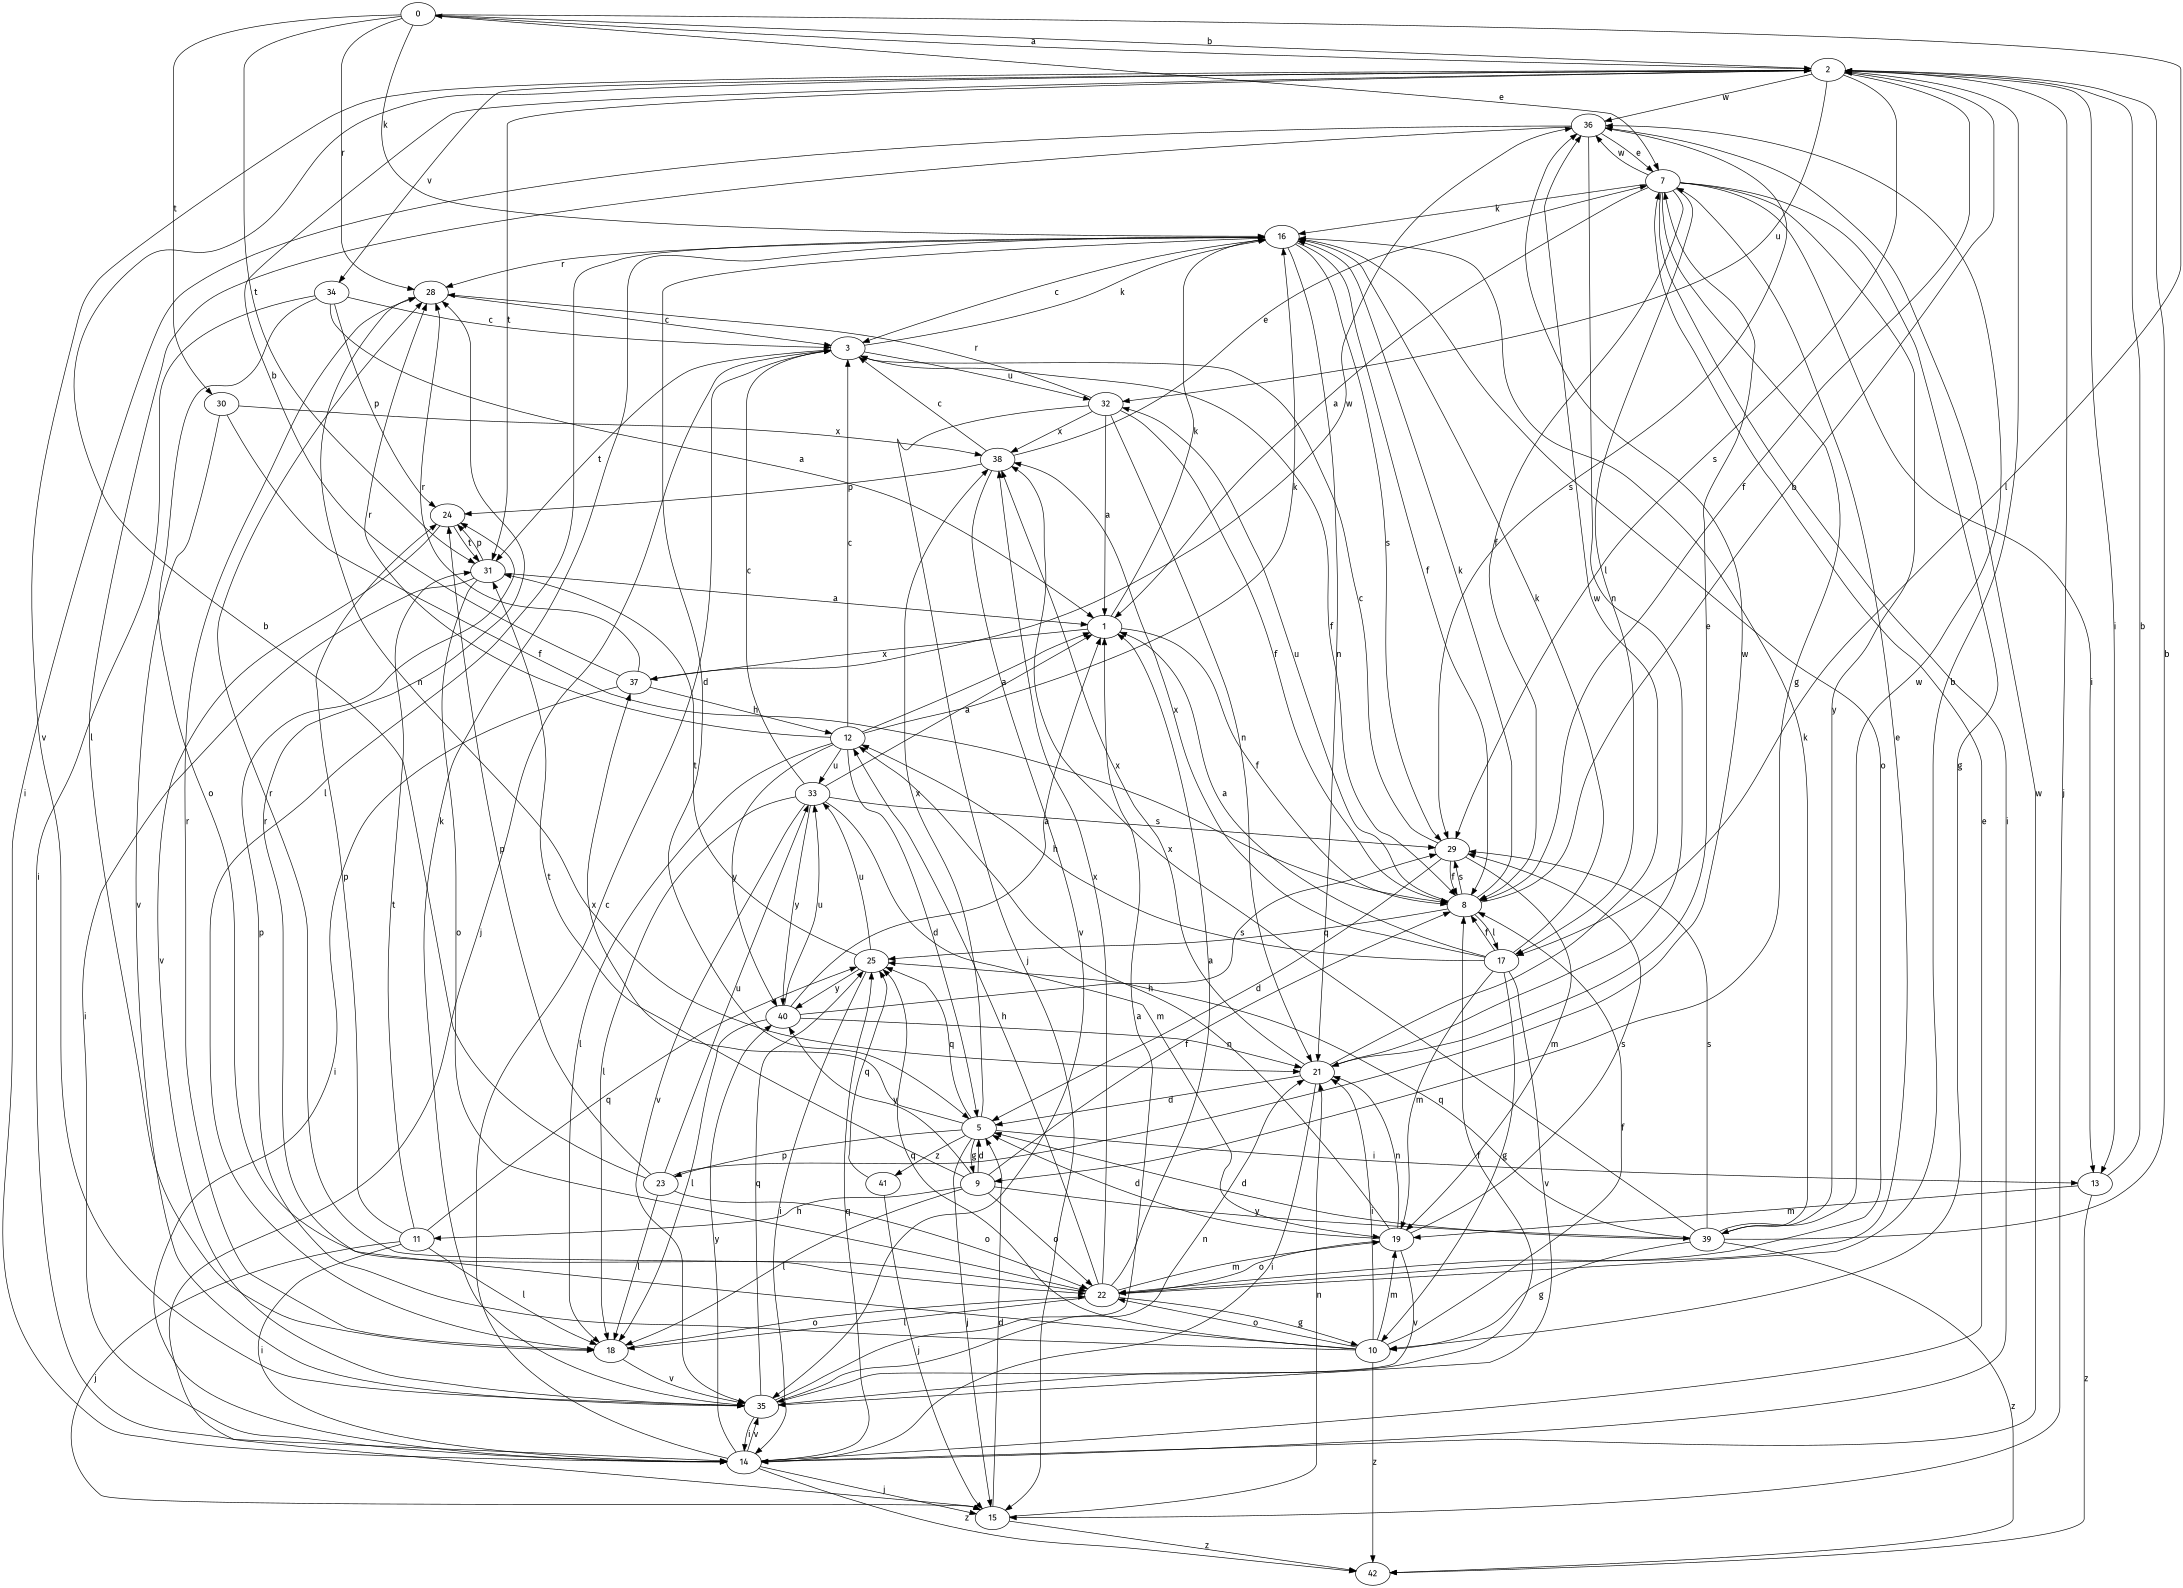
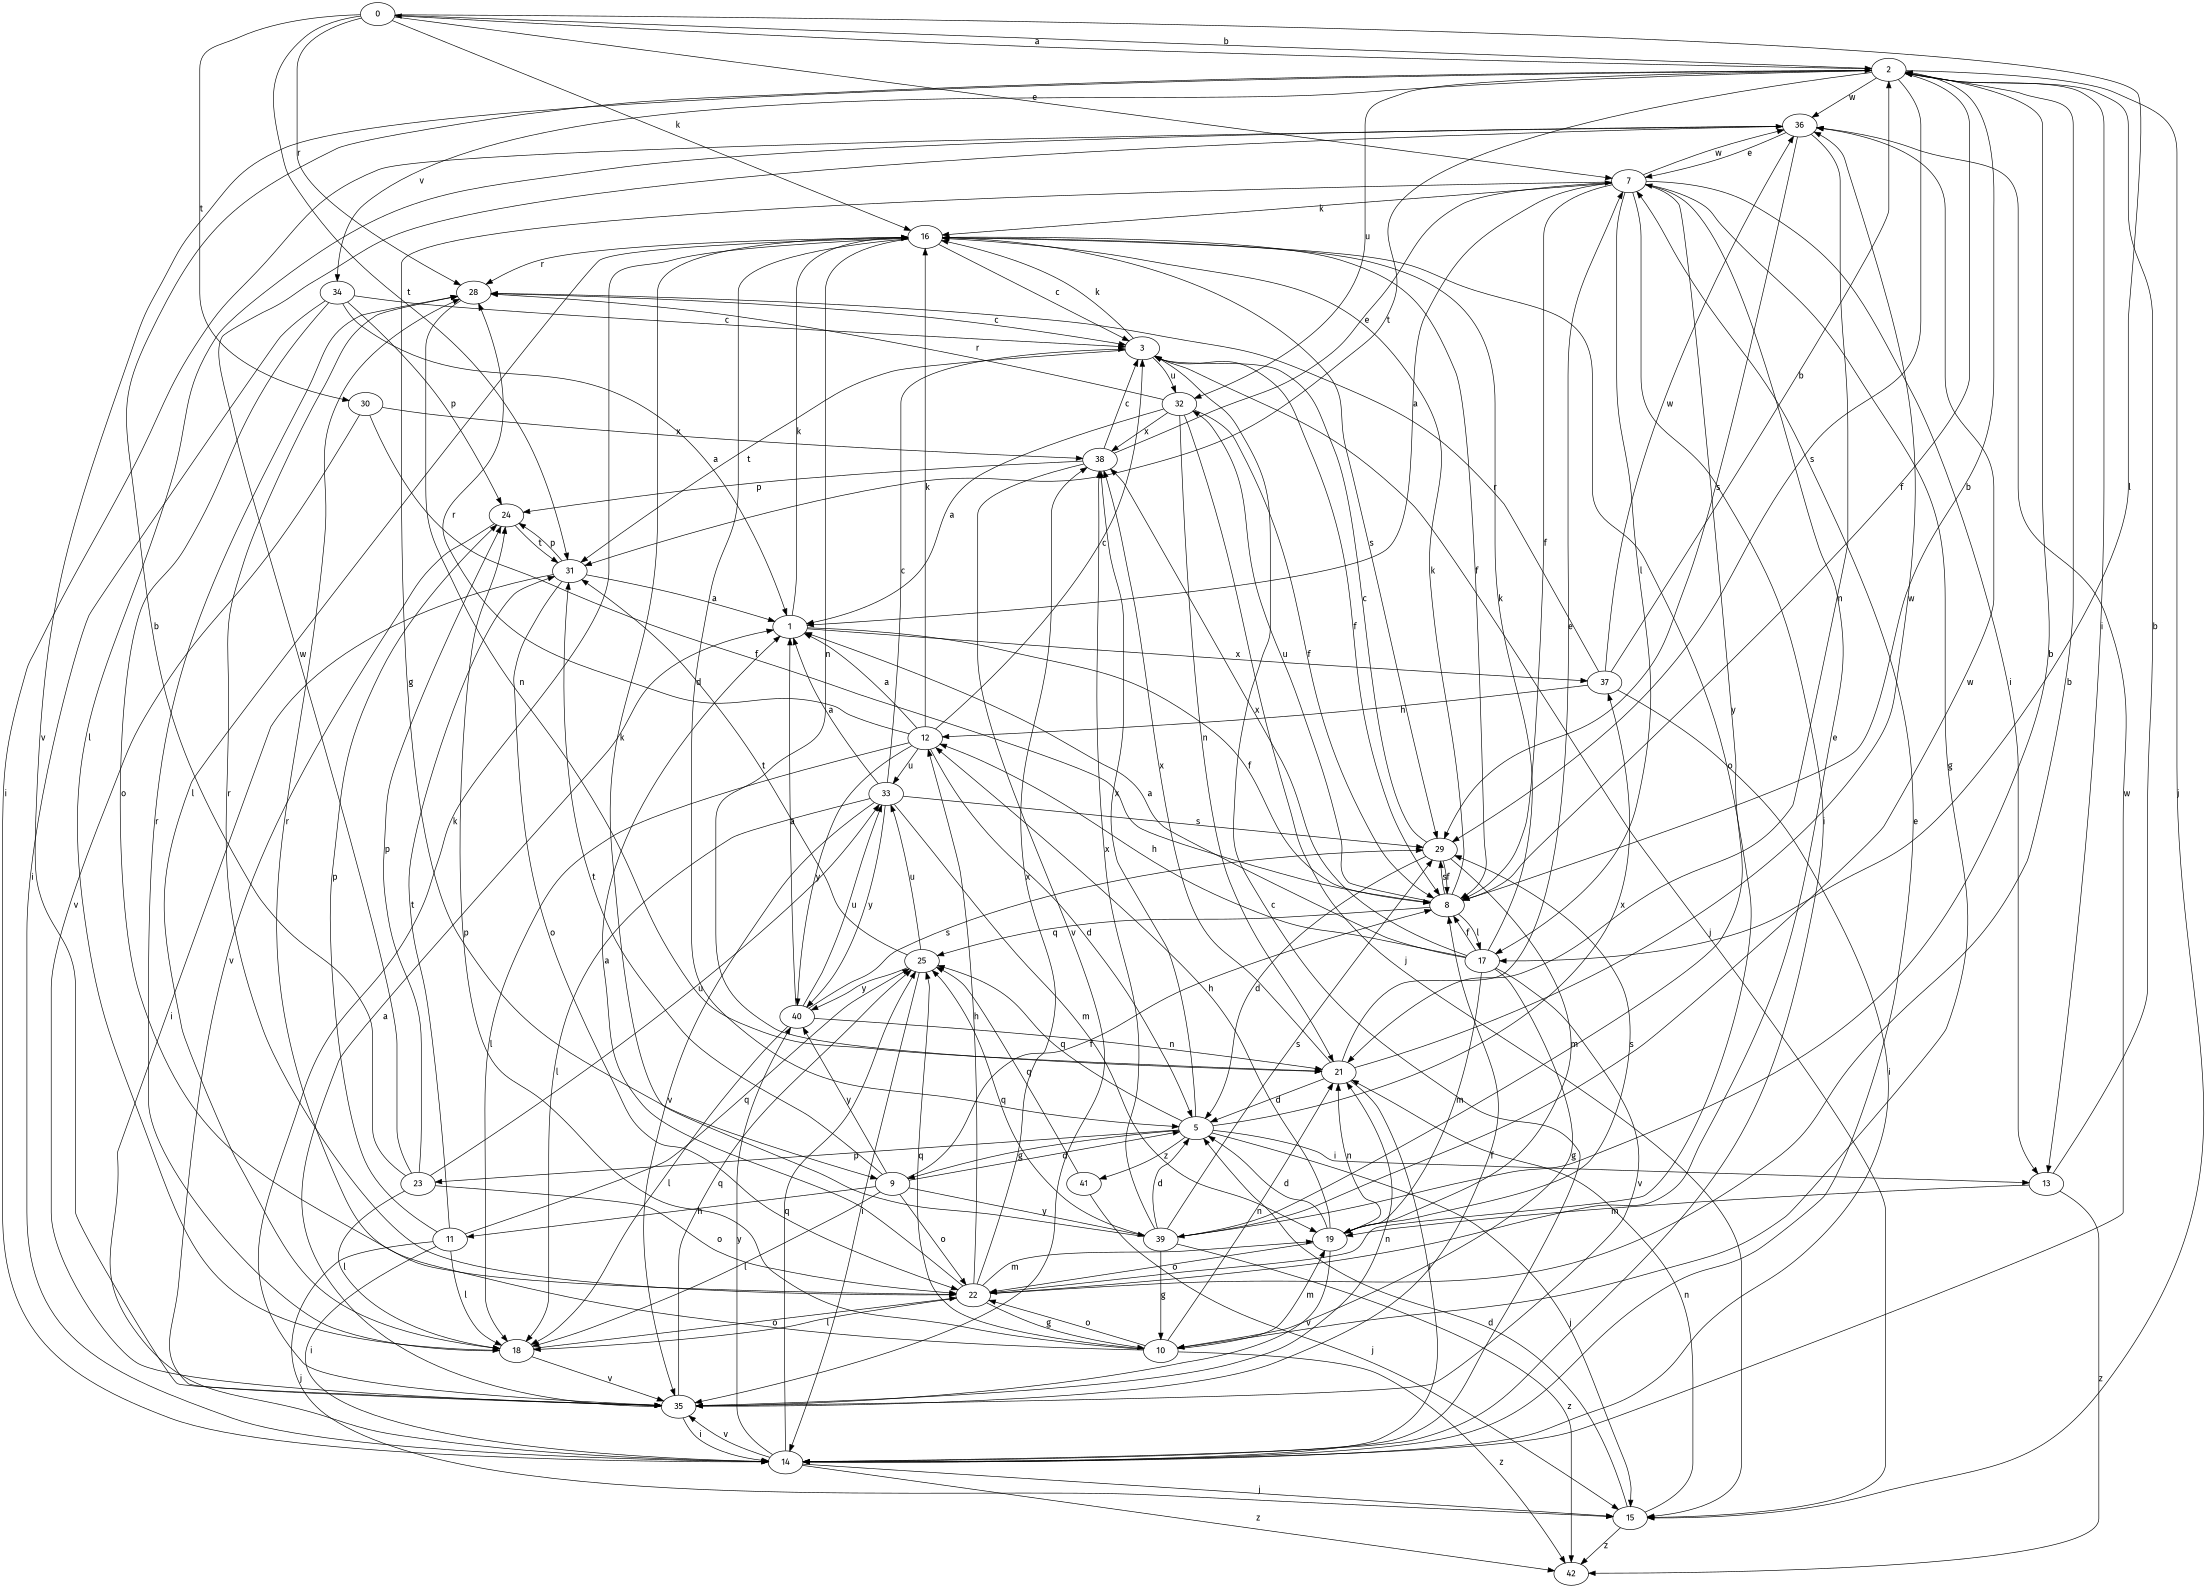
(1621, 1160) -> none
(1372, 1212) -> (1260, 1212)
